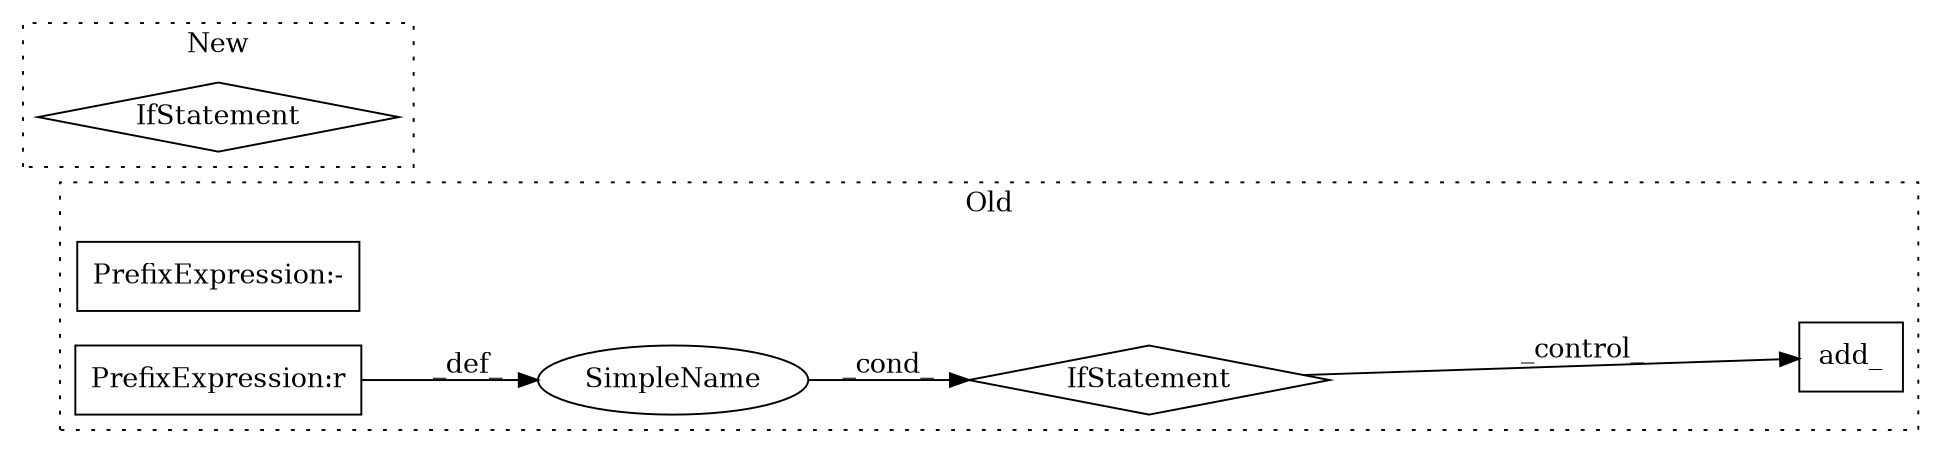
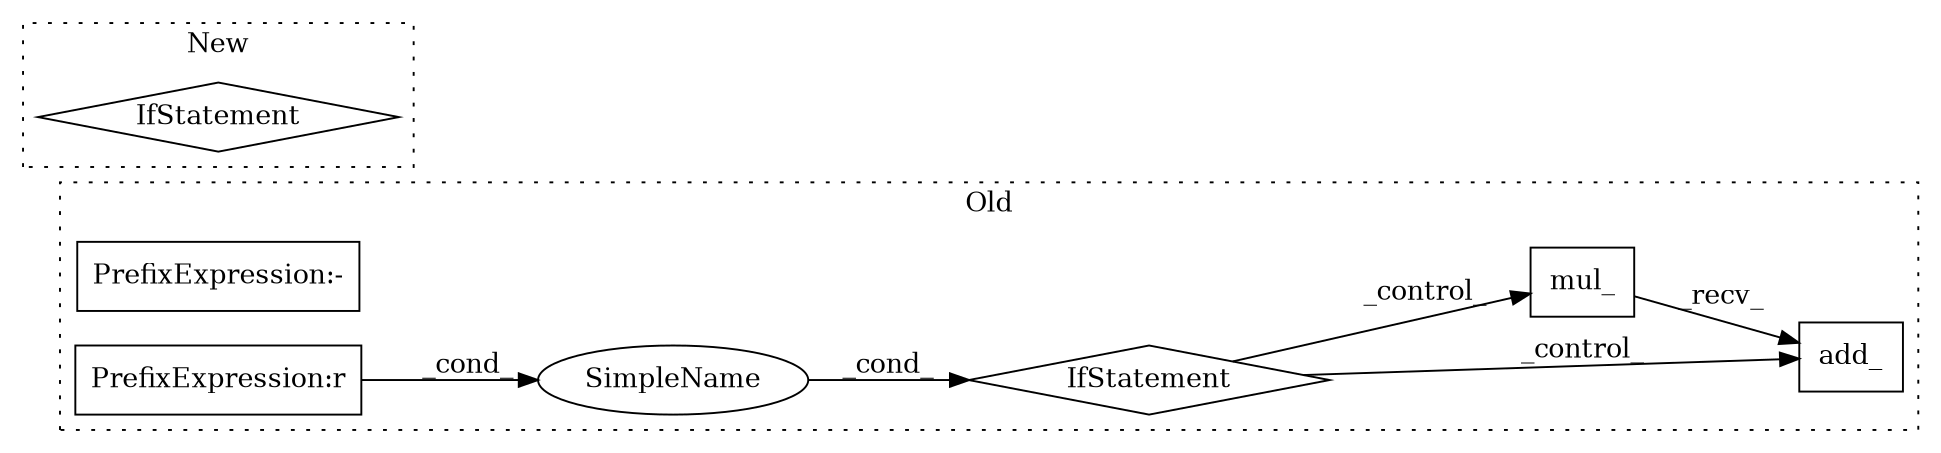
none -> (1582, 282)
(468, 366) -> (468, 366)
